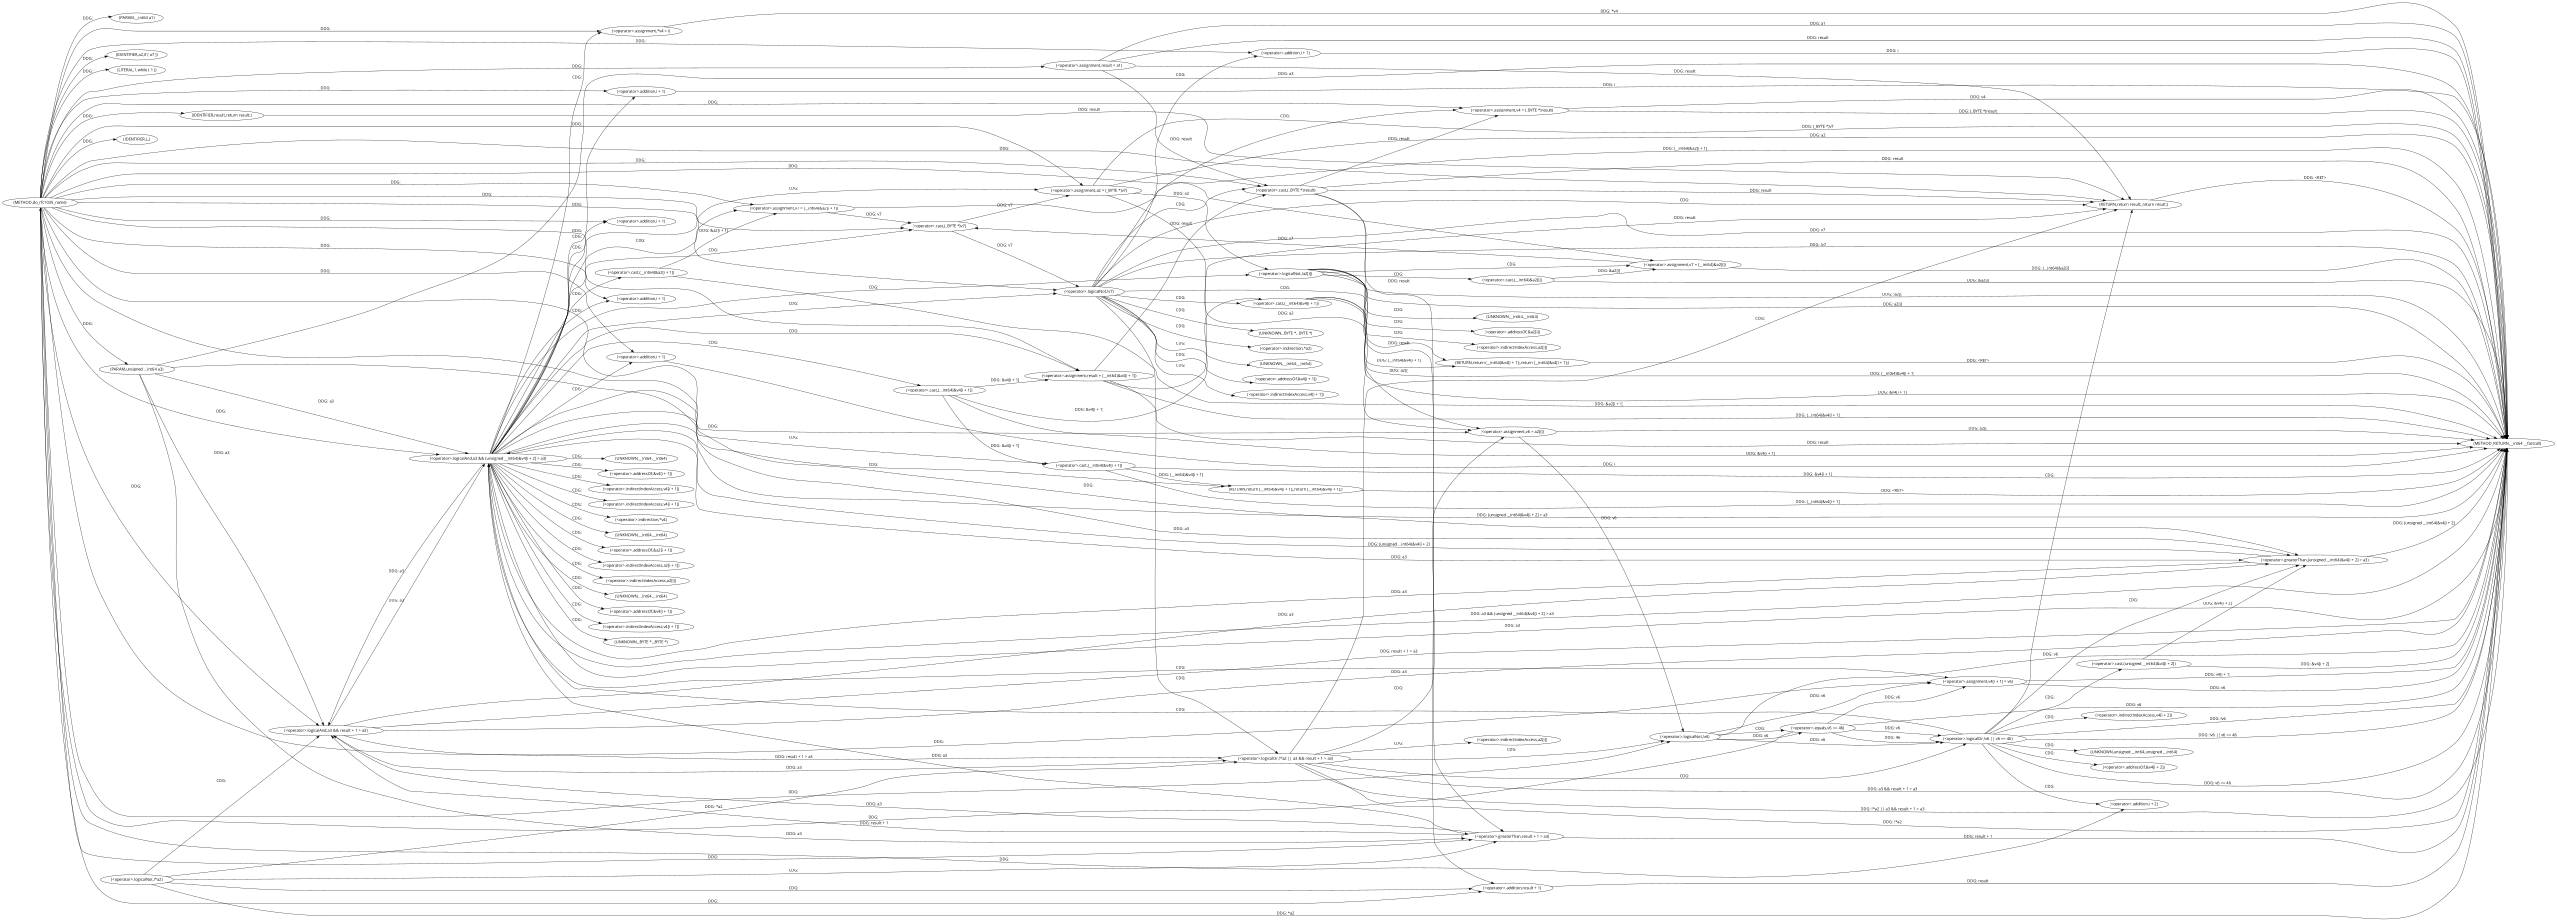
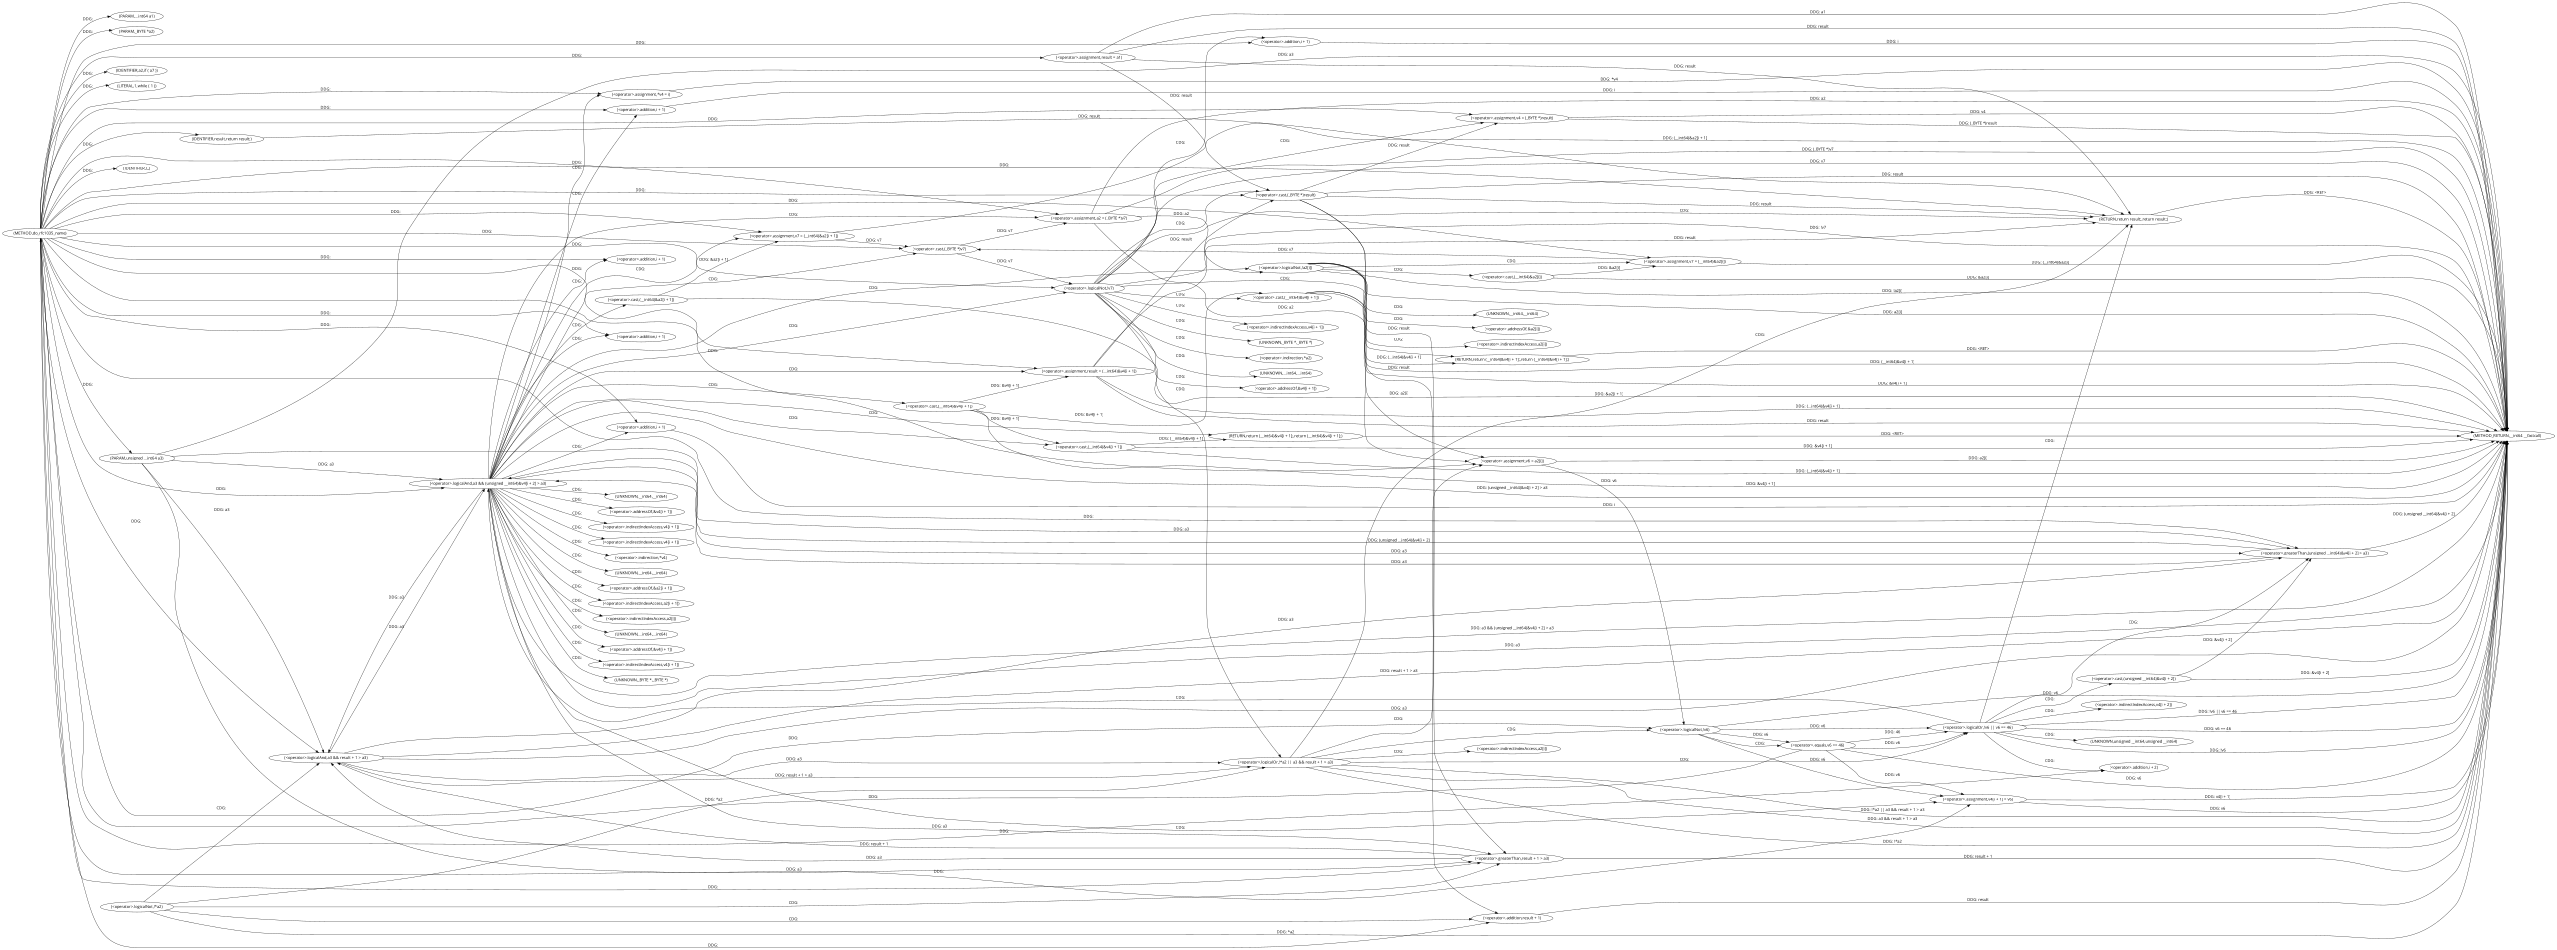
none -> (137, 32)
(2134, 767) -> none
